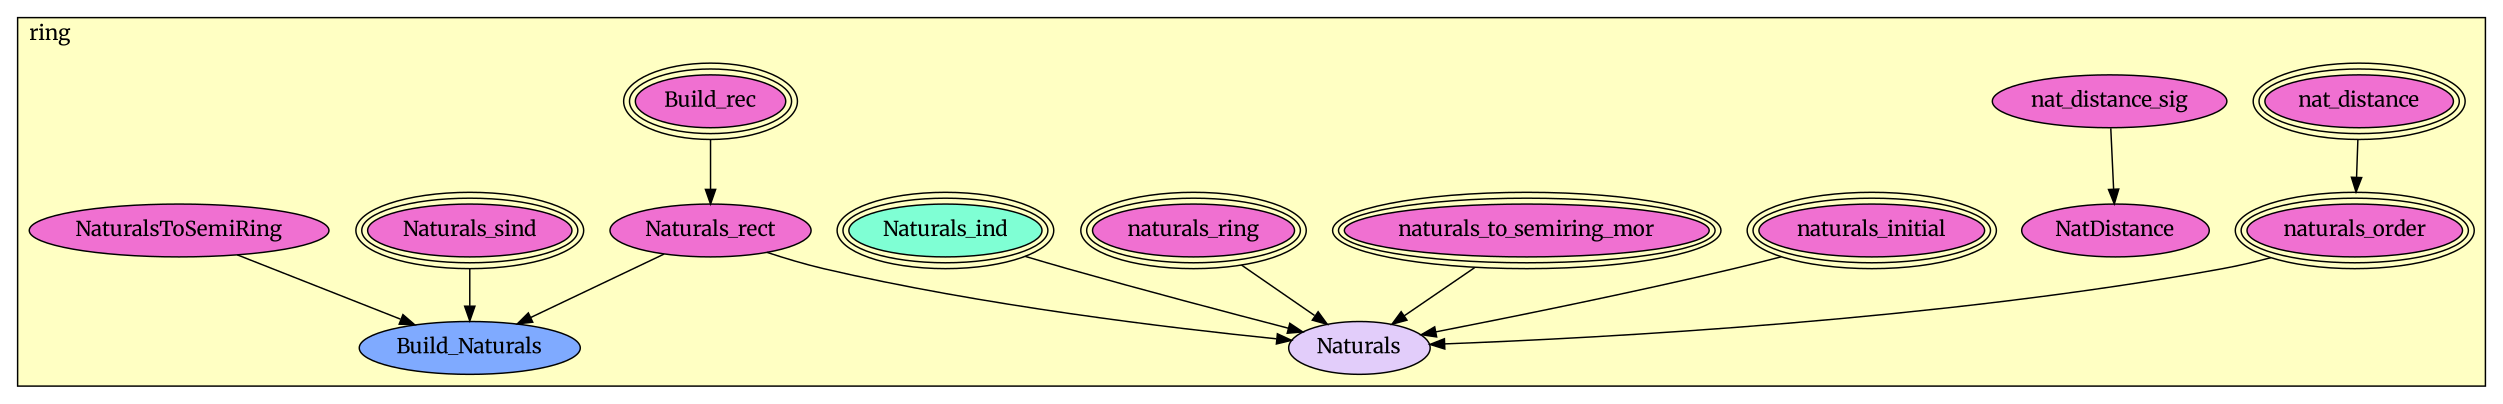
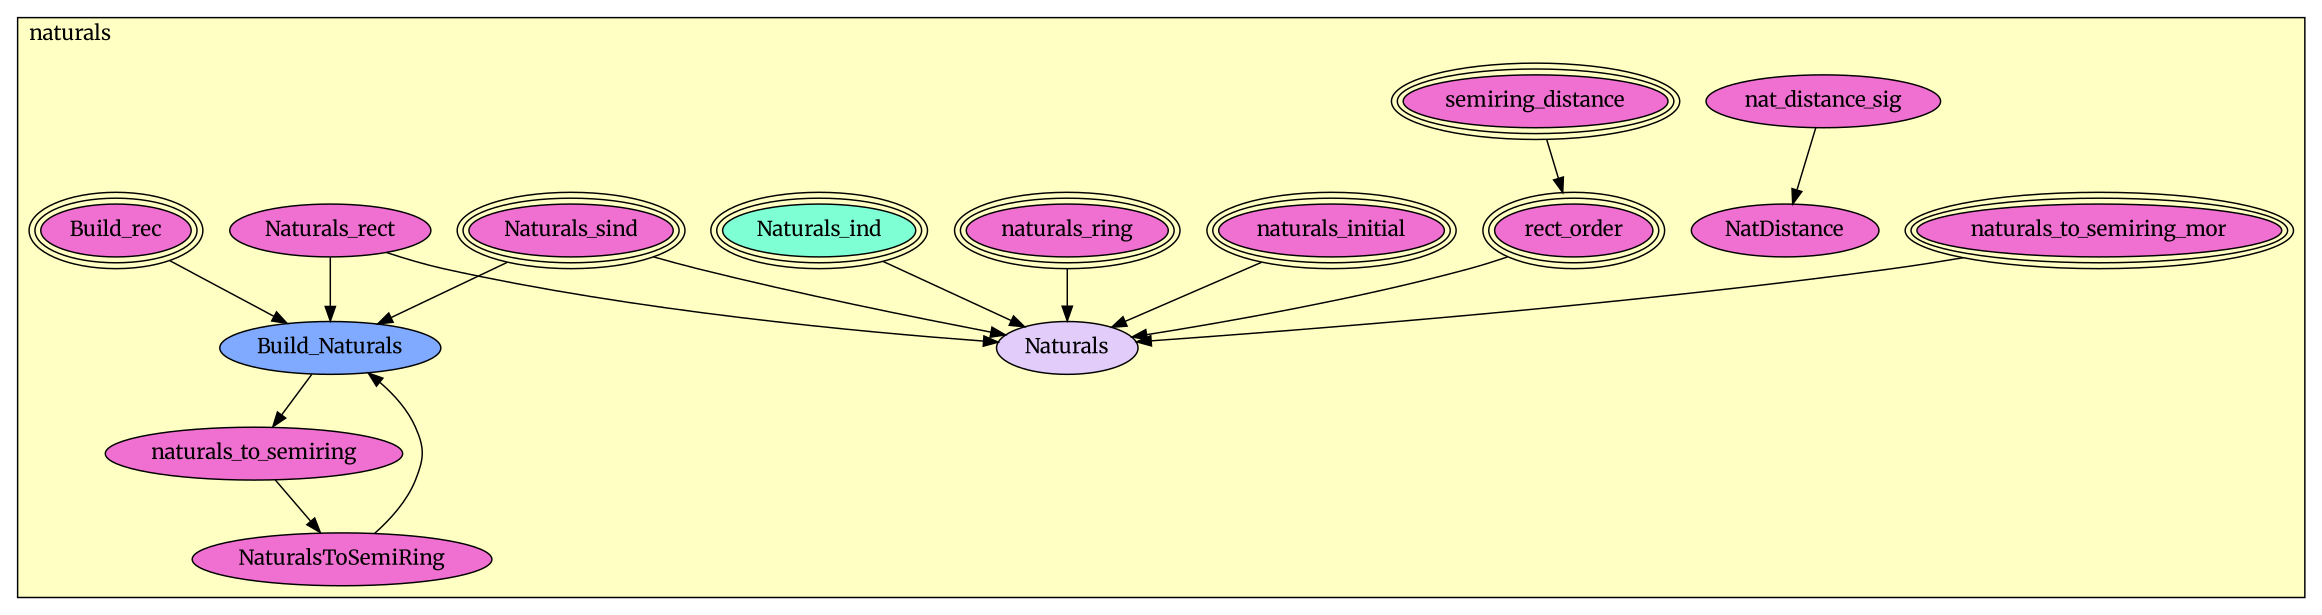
(50, 34) -> (70, 34)
(2359, 101) -> (1536, 101)
(711, 165) -> (222, 289)
(2355, 230) -> (1574, 230)
none -> (822, 298)
none -> (254, 454)
